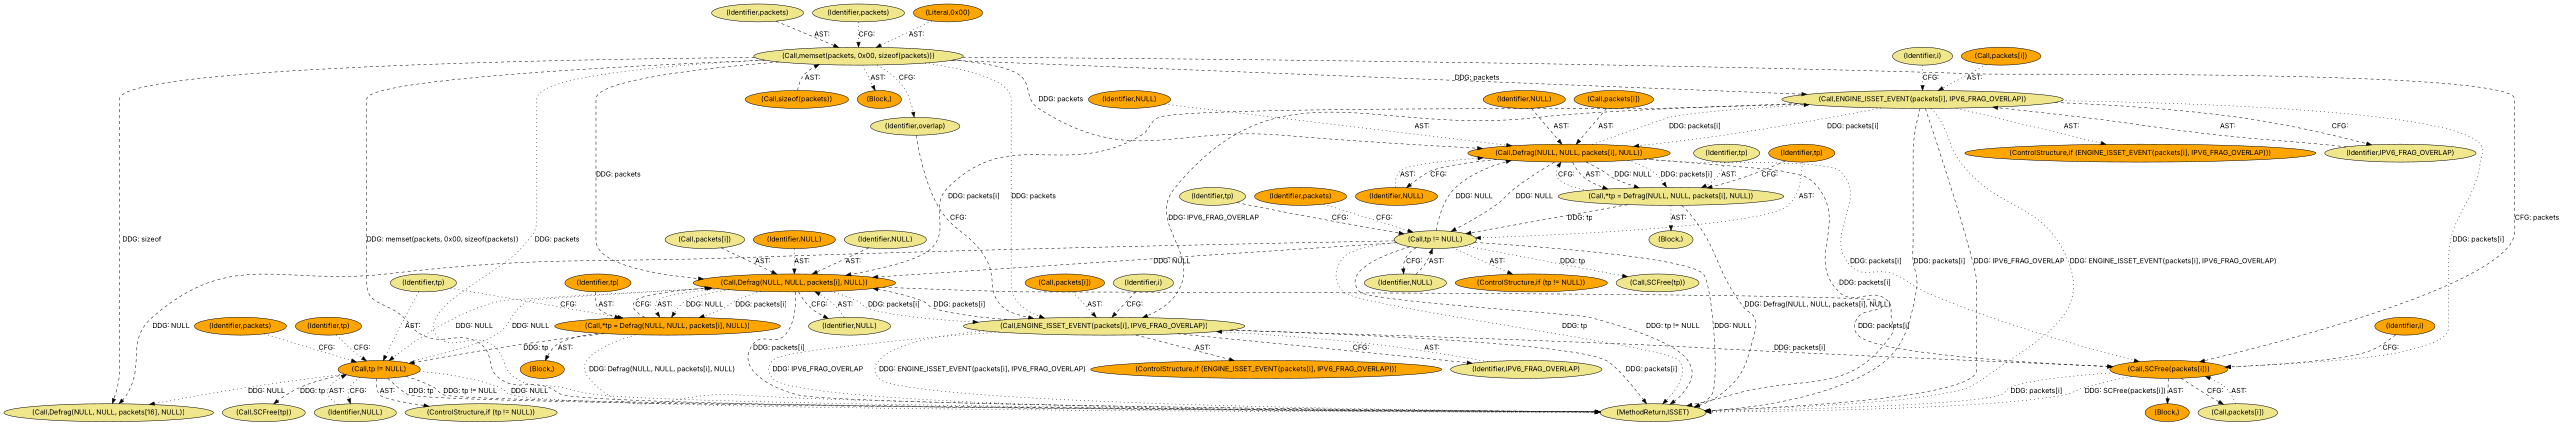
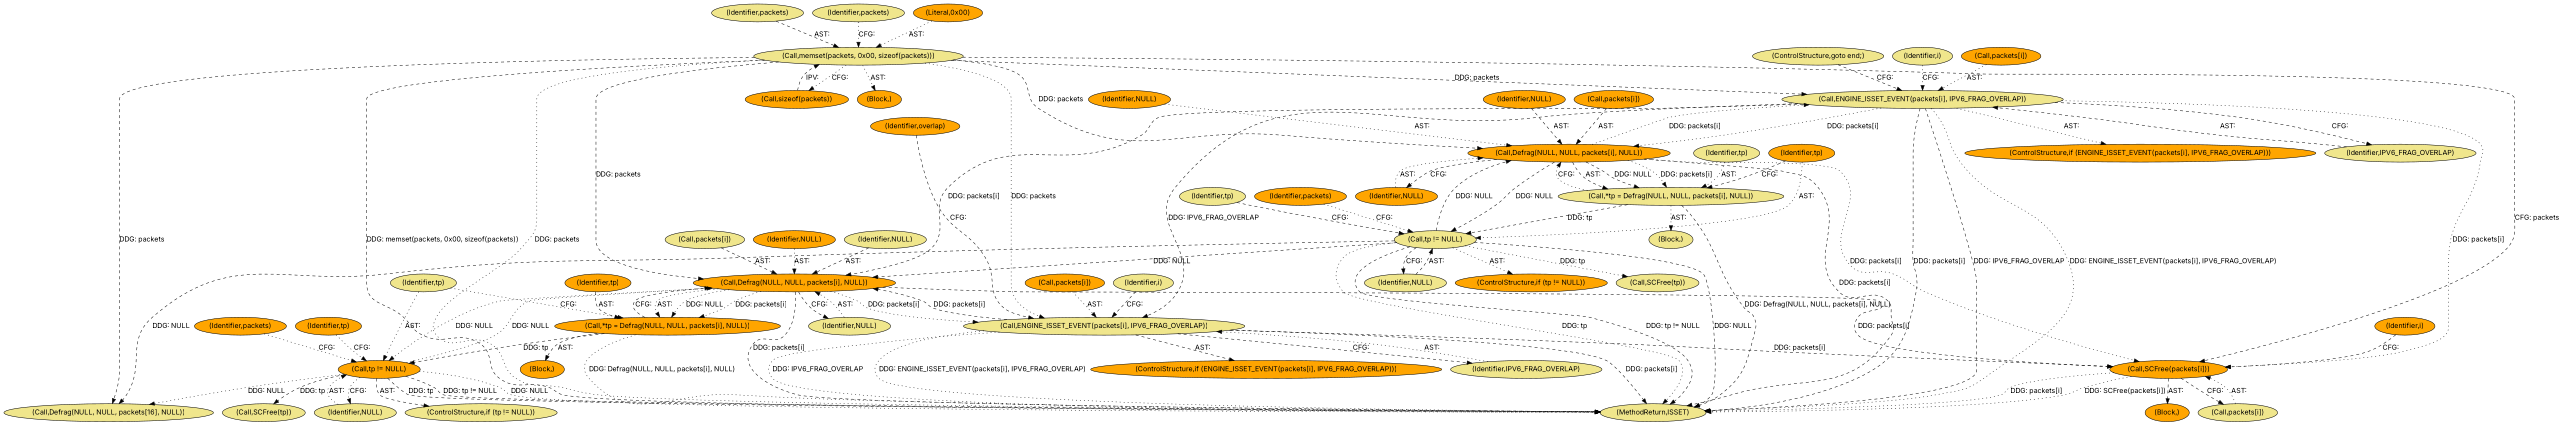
none -> (1818, 56)
(814, 78) -> (814, 78)
(901, 84) -> (830, 76)
(915, 126) -> (915, 126)
(142, 240) -> (142, 240)
